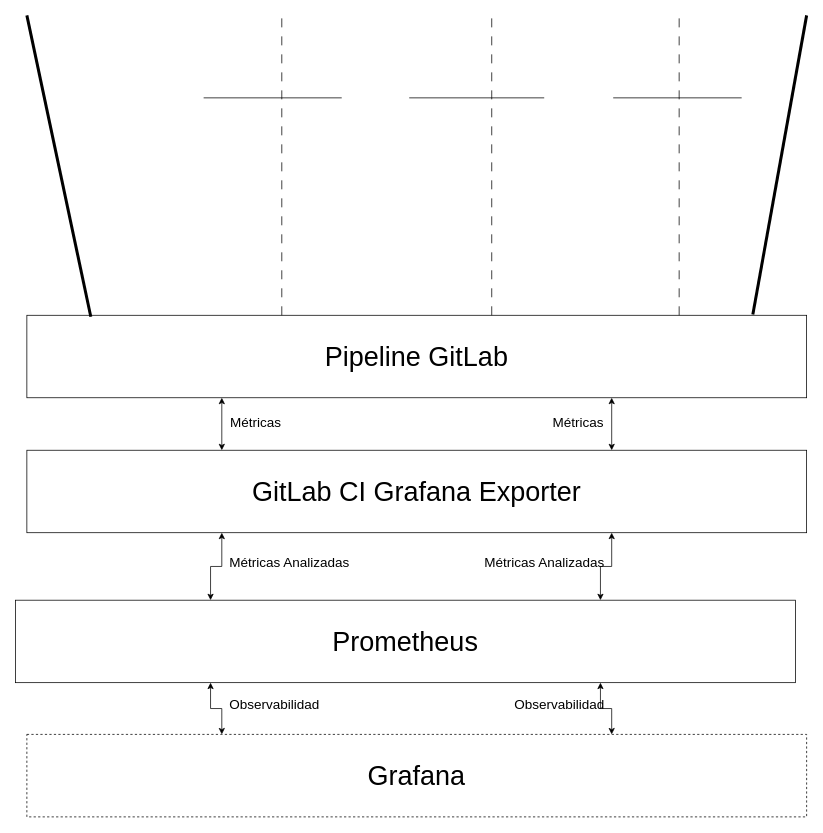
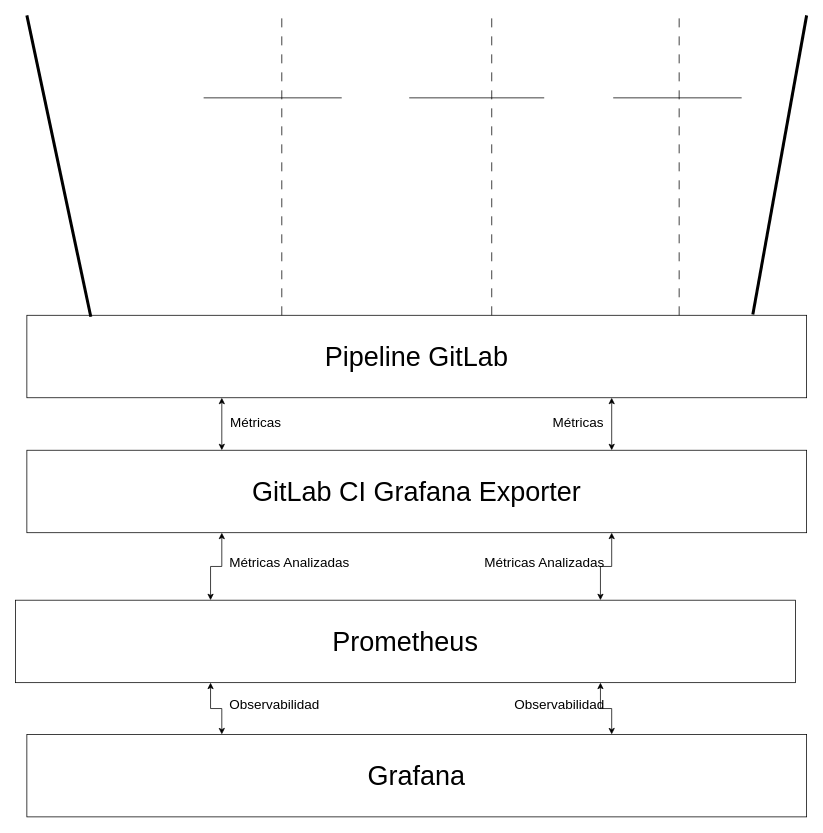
(417, 776) -> (417, 776)
